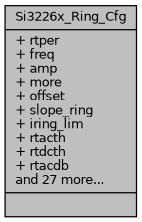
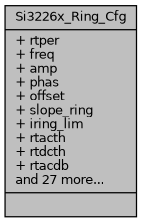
(39, 83) -> (37, 83)
